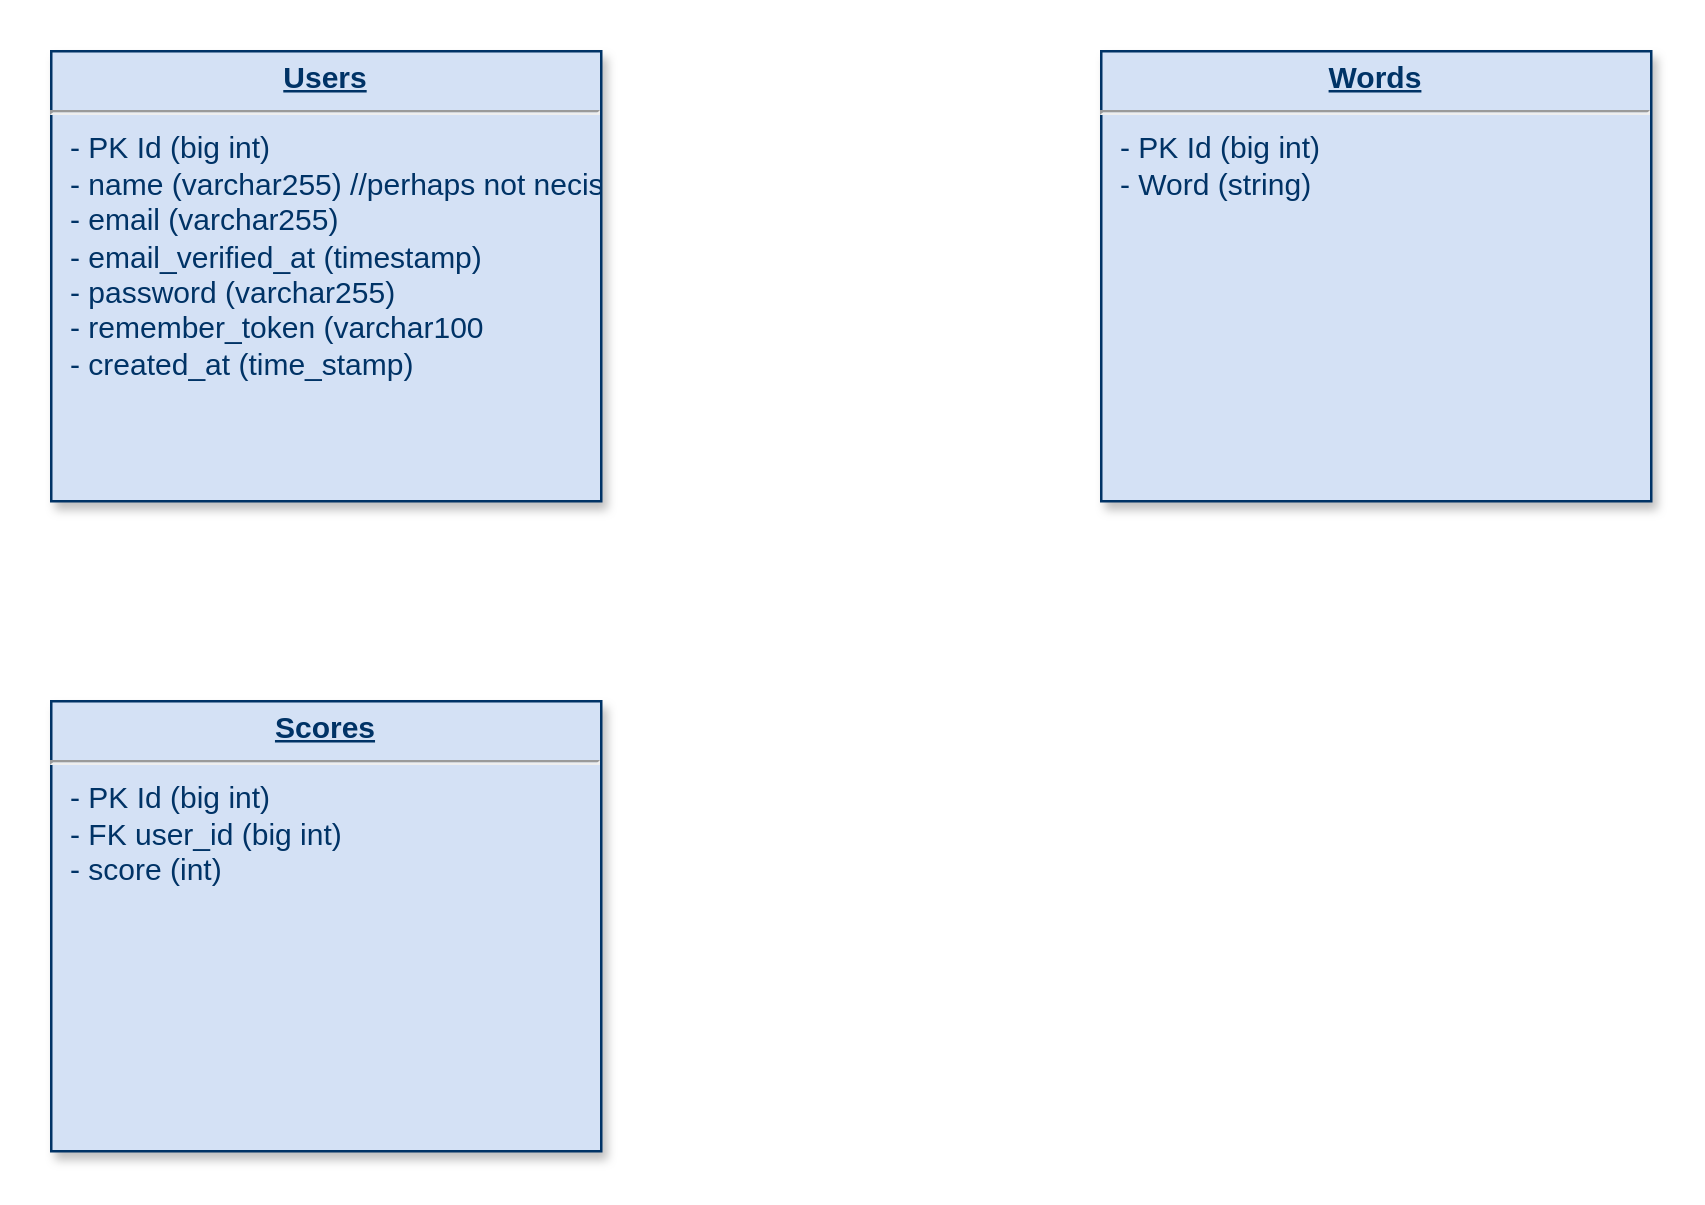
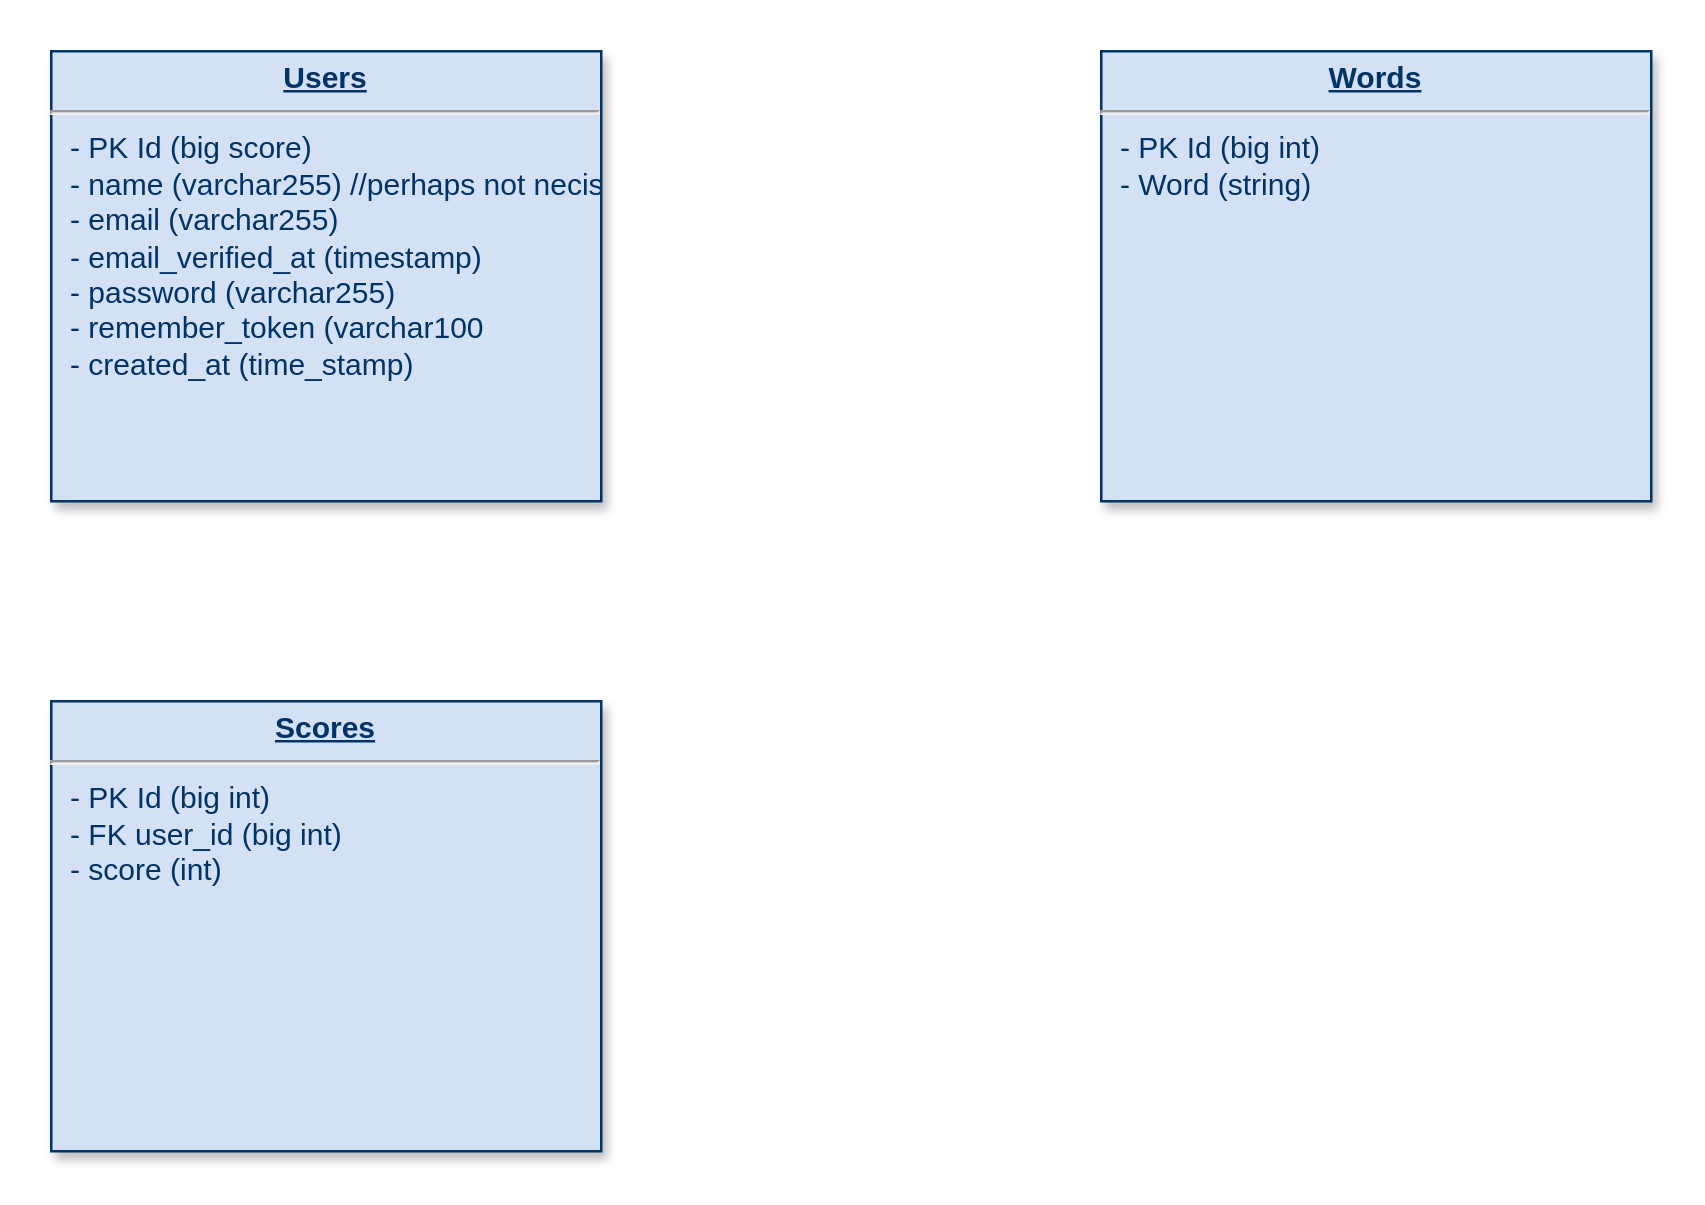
(389, 195) -> (389, 195)
